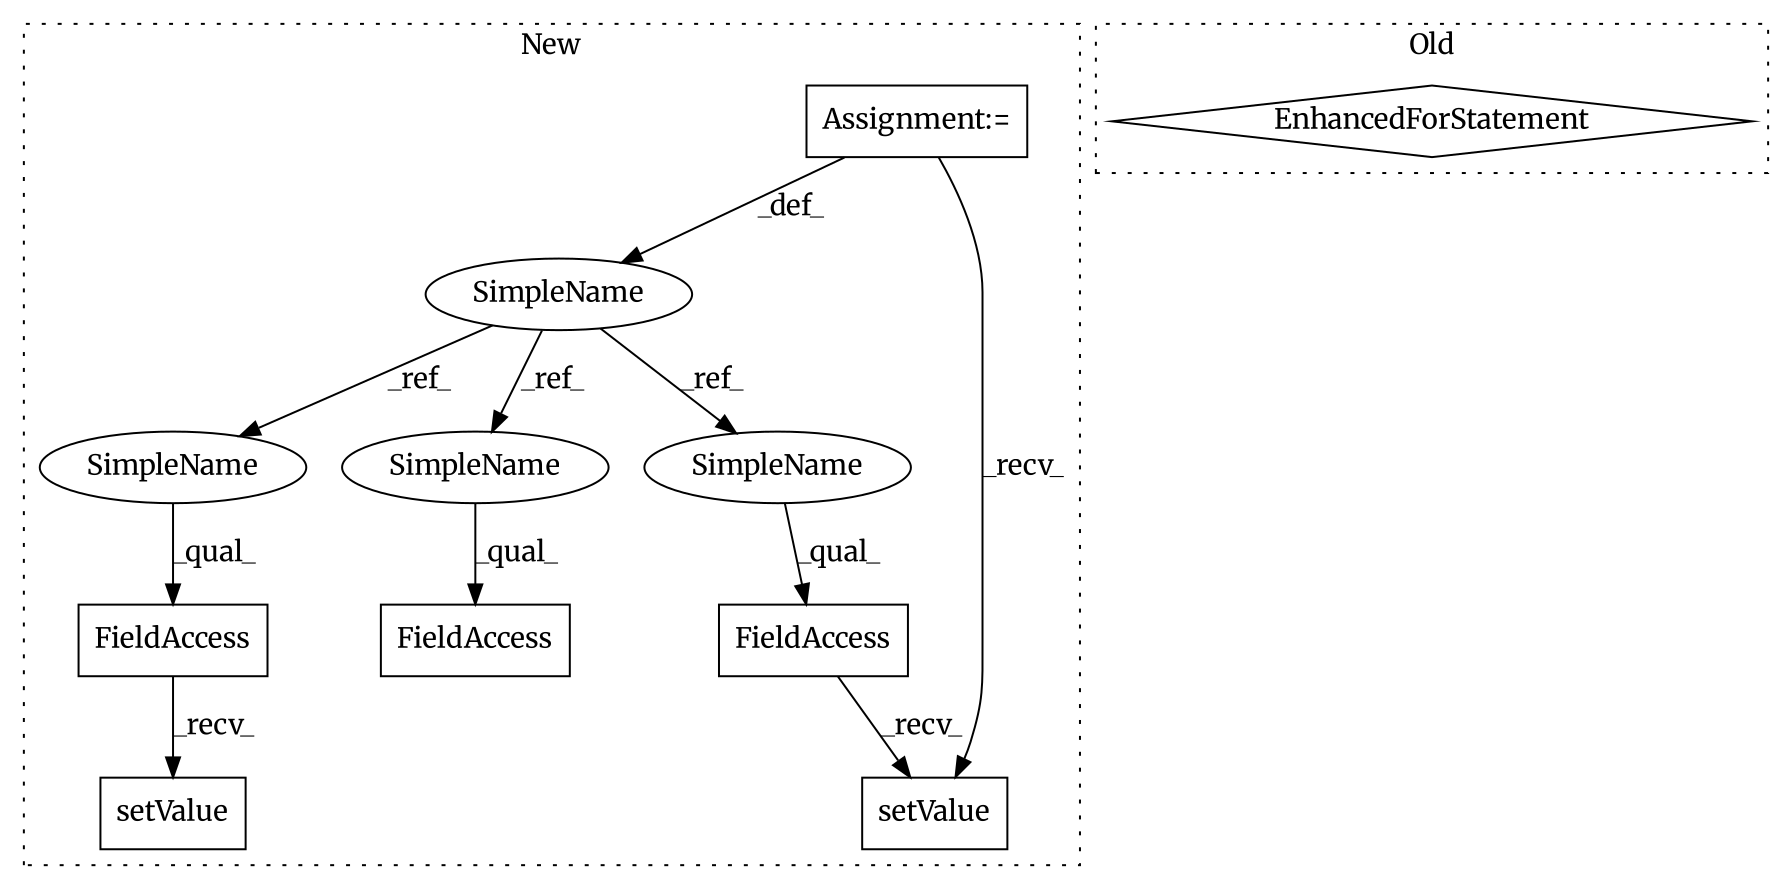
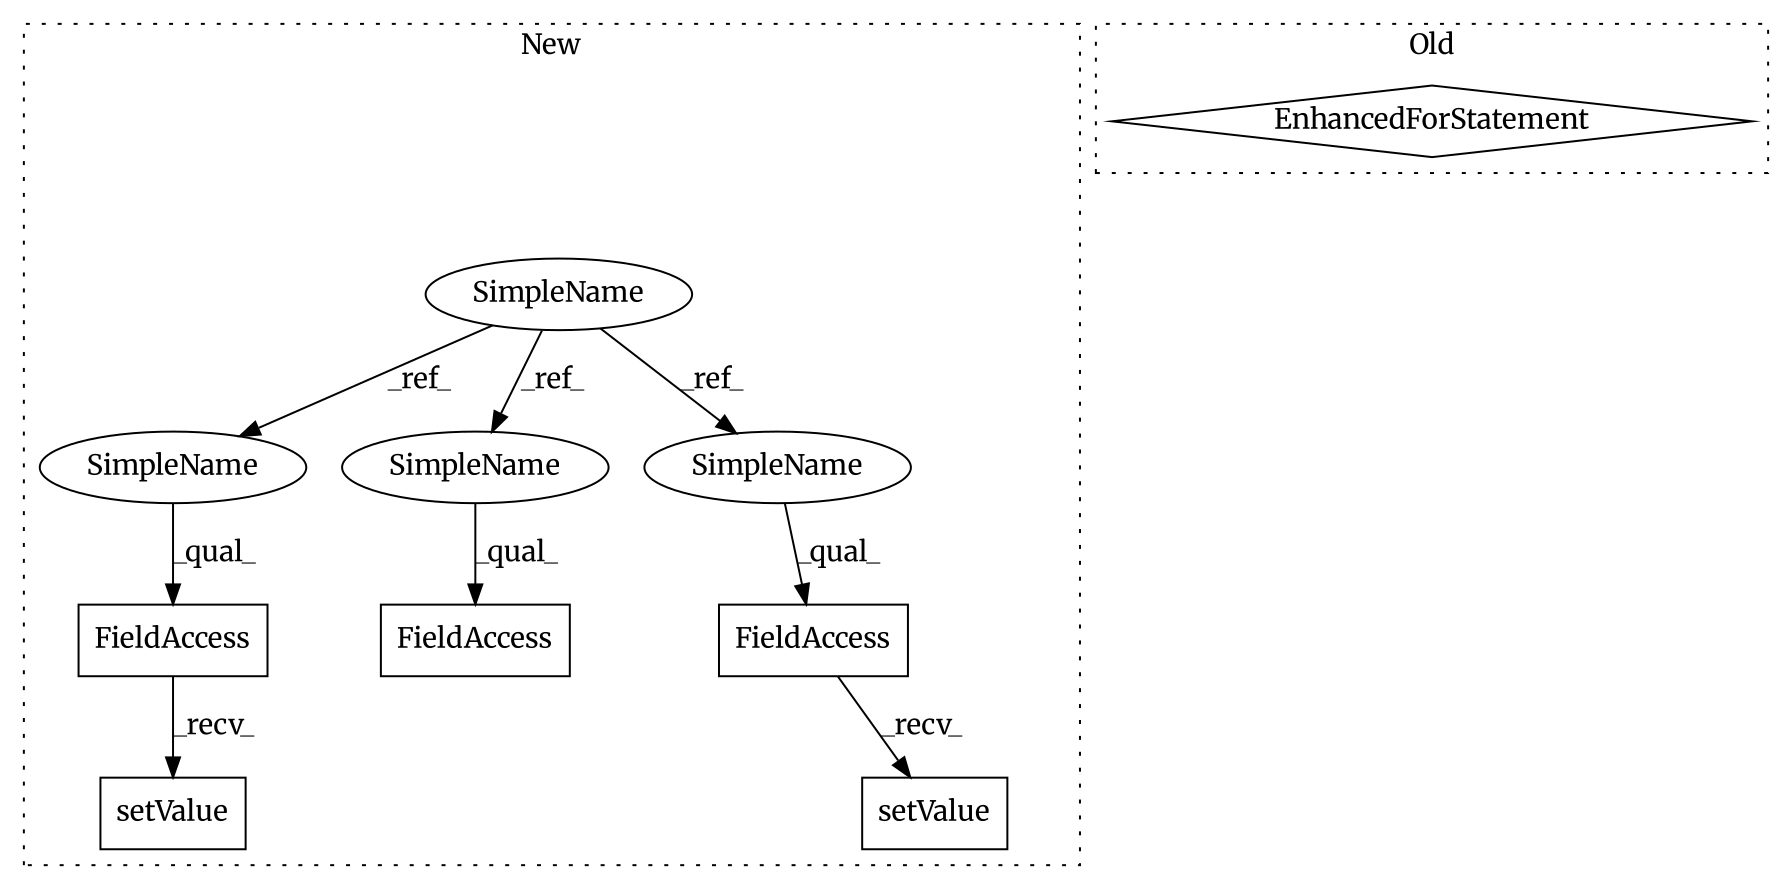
(917, 121) -> none
